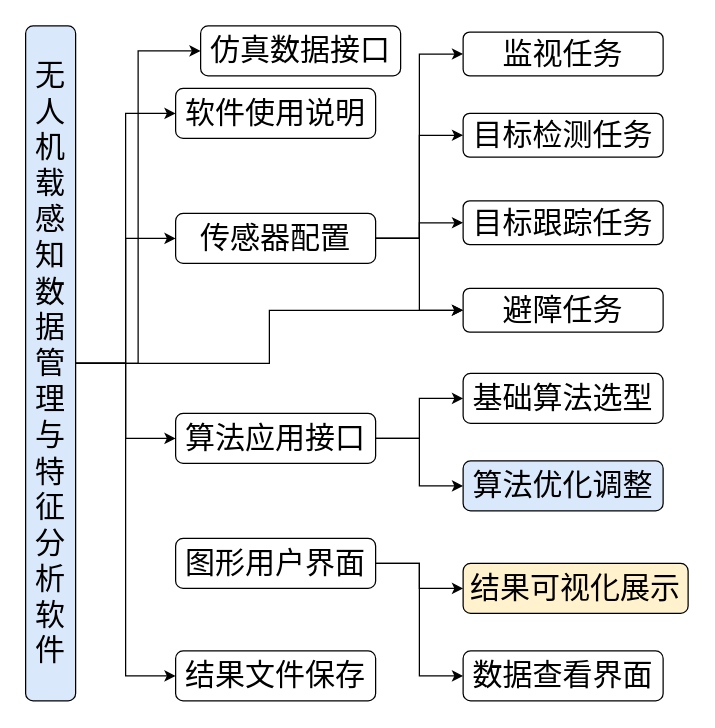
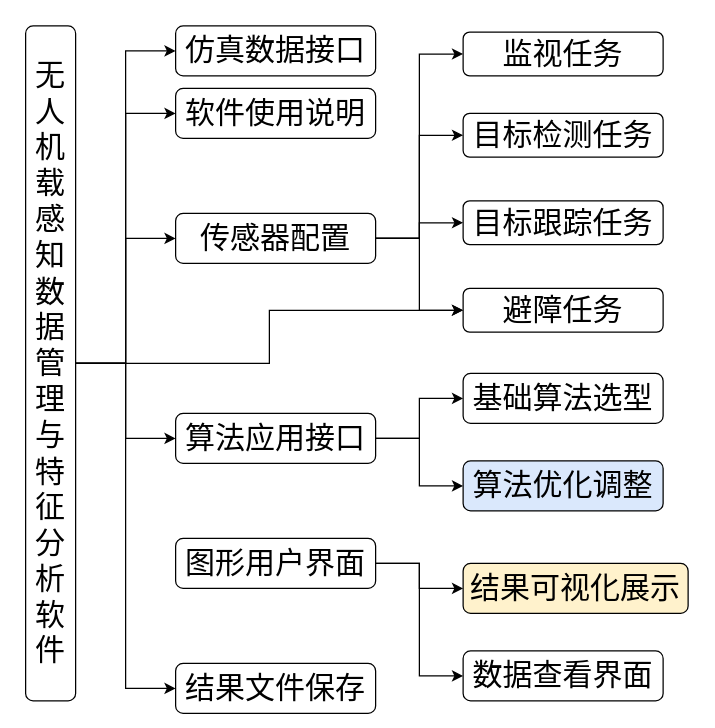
(301, 51) -> (276, 51)
(51, 363) -> (51, 363)
(276, 676) -> (276, 688)
